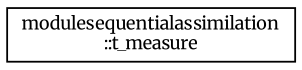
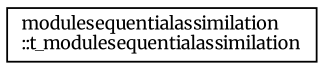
(151, 35) -> (162, 35)
